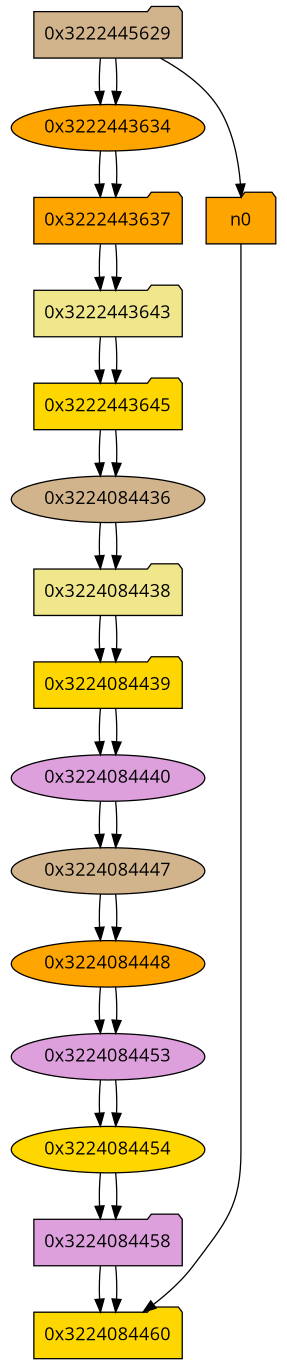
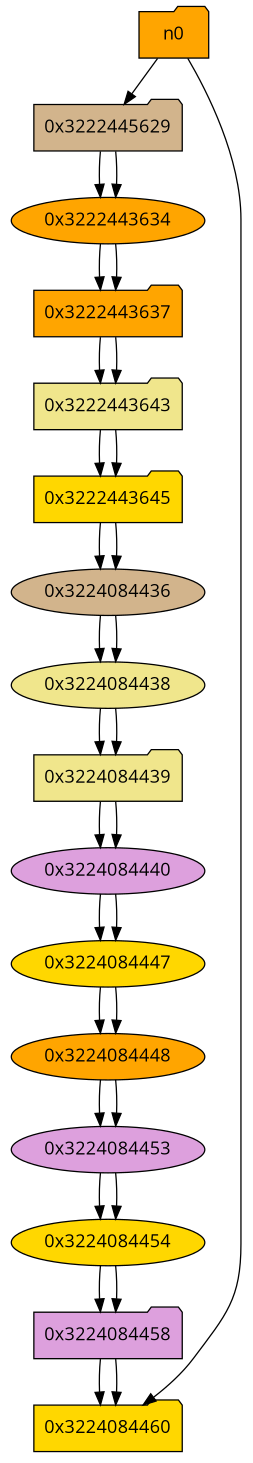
(219, 109) -> (145, 76)
(108, 592) -> (108, 685)
(108, 685) -> (108, 778)
(108, 871) -> (108, 964)
